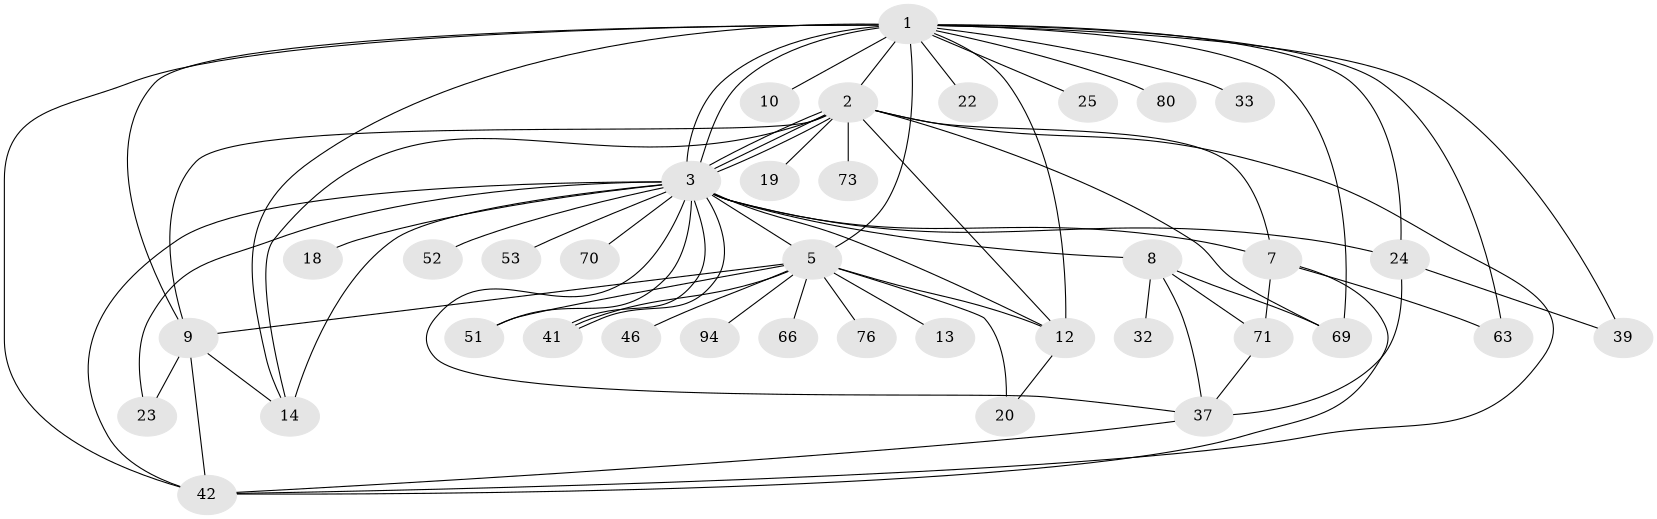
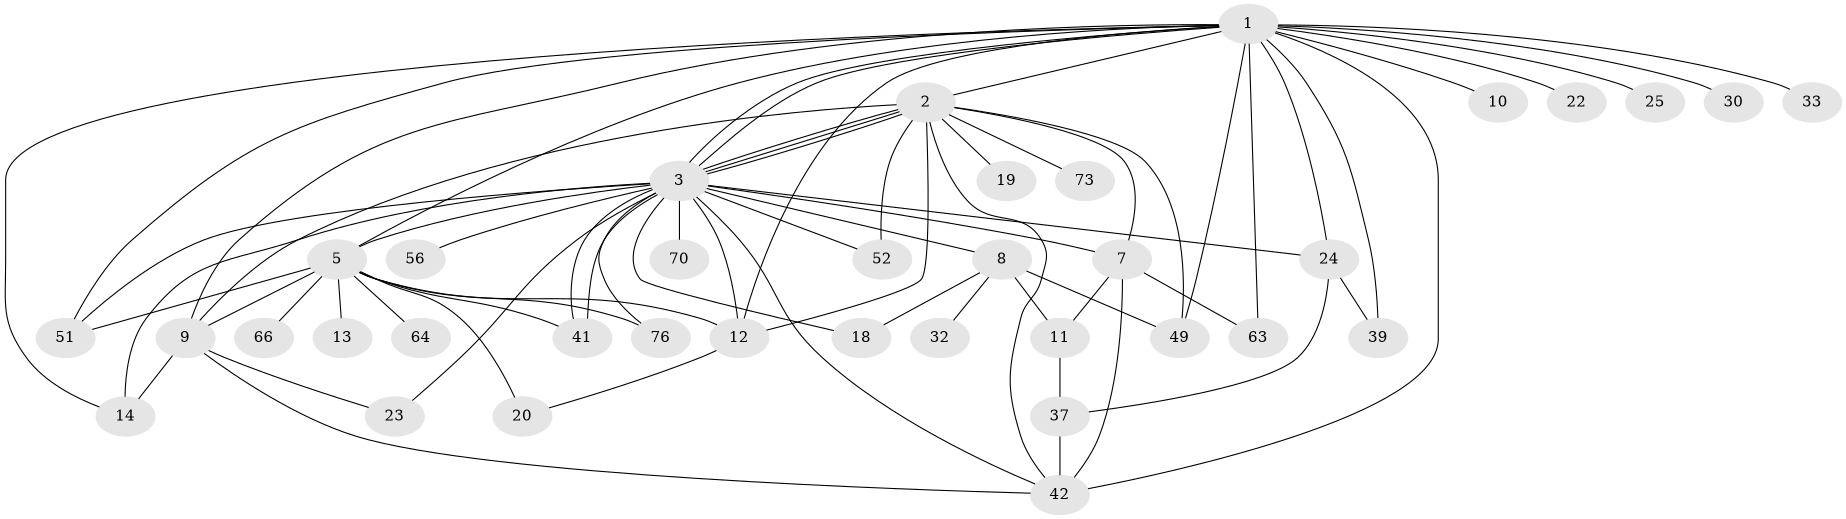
none -> (574, 61)
(1167, 102) -> (1734, 102)
(456, 140) -> (886, 177)
(511, 259) -> (416, 259)
(1188, 335) -> (932, 299)
(631, 338) -> none
(710, 338) -> (421, 338)
(1264, 338) -> (1060, 338)
(1342, 338) -> (1180, 338)
(629, 390) -> (601, 270)
